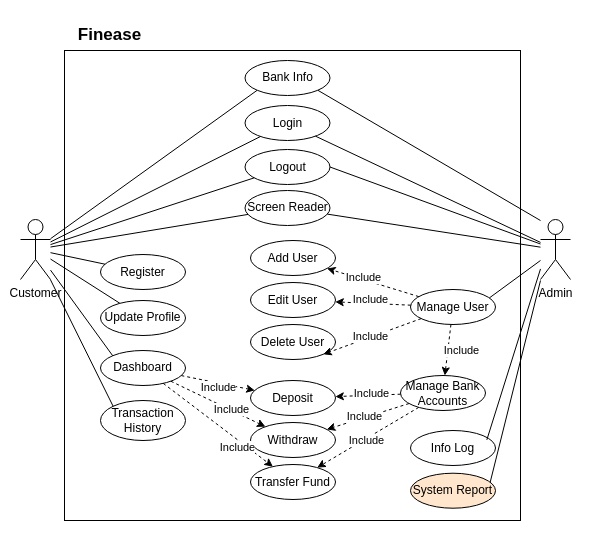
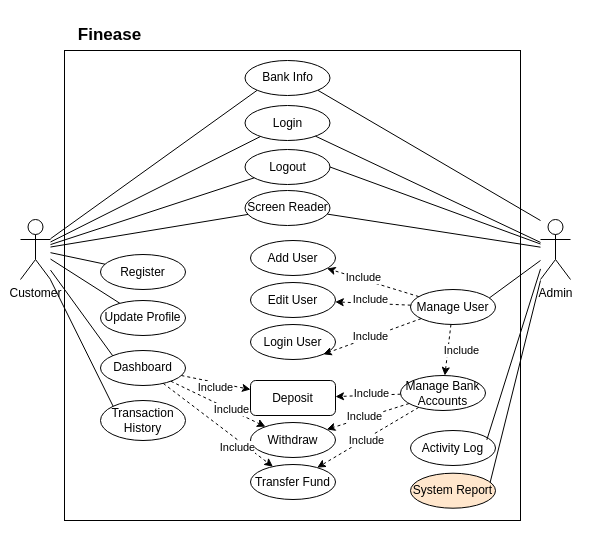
(293, 343) -> (293, 343)
(293, 398) -> (293, 398)
(453, 449) -> (453, 449)
